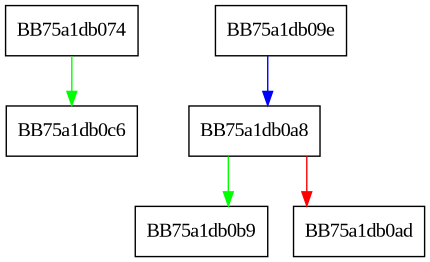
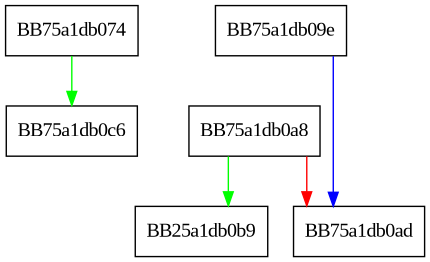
(268, 74) -> (333, 124)
(201, 231) -> (201, 231)
